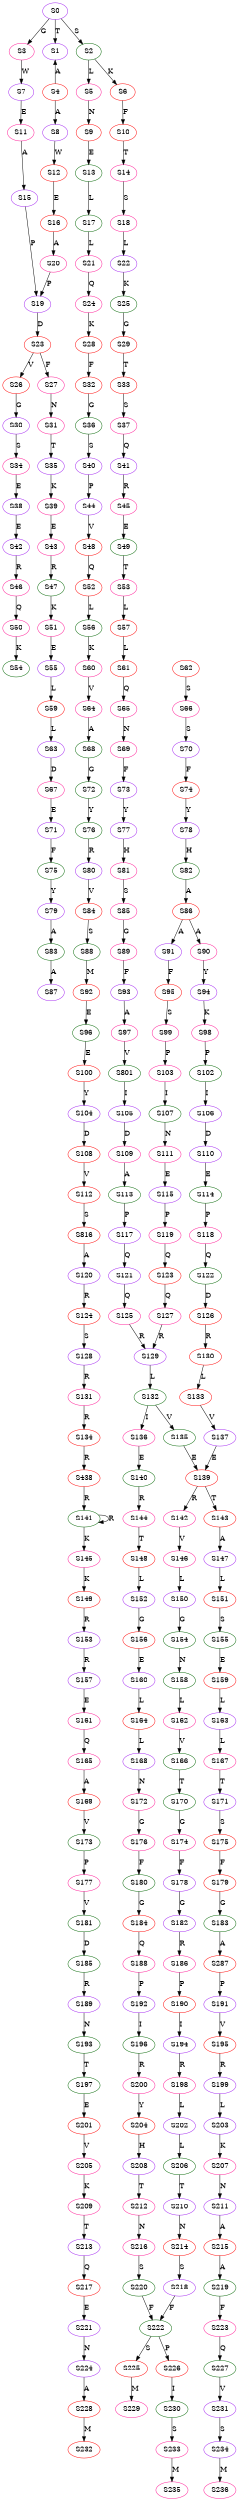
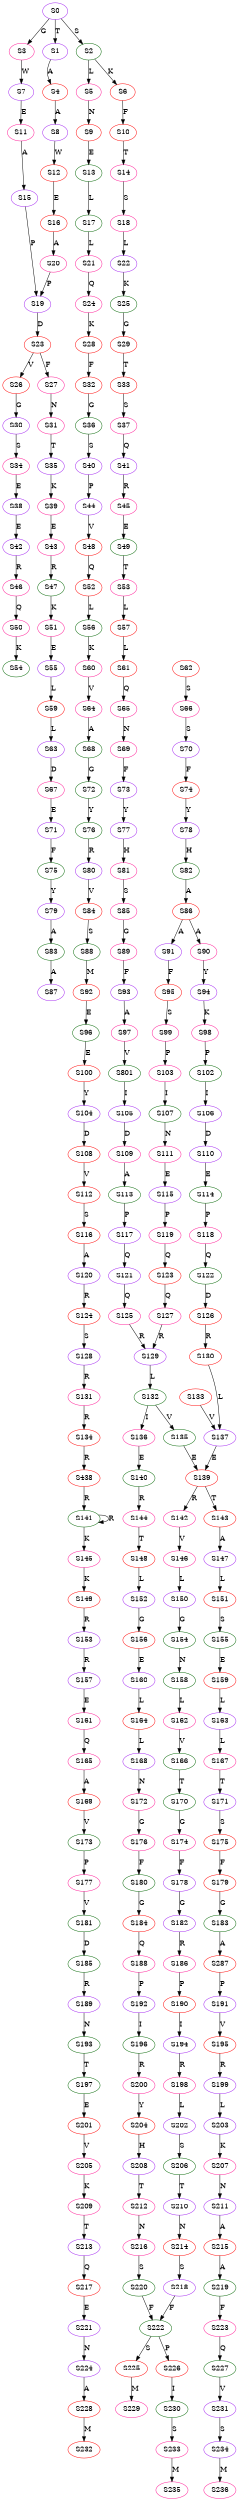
(55, 74) -> (48, 69)
(84, 1235) -> (84, 1235)
(201, 1375) -> (217, 1394)
(182, 2146) -> (182, 2146)
